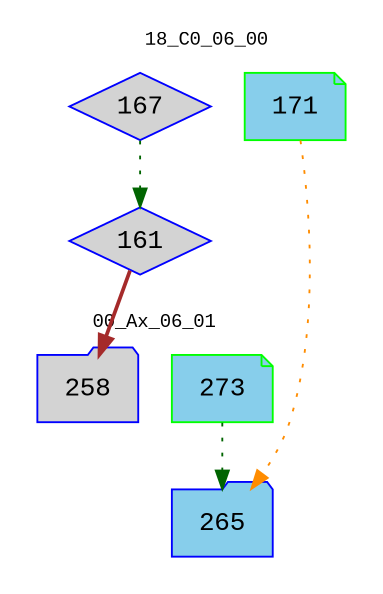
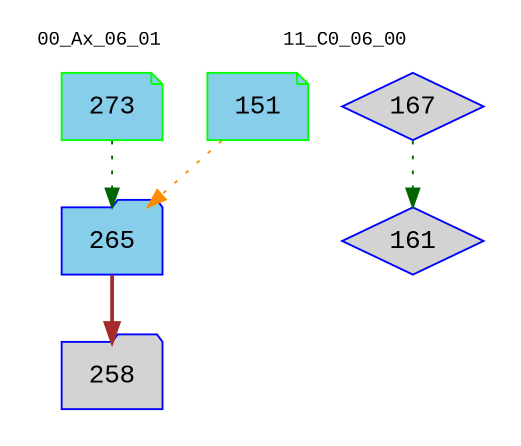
(207, 40) -> (346, 40)
(295, 106) -> (258, 106)
(113, 317) -> (112, 299)
